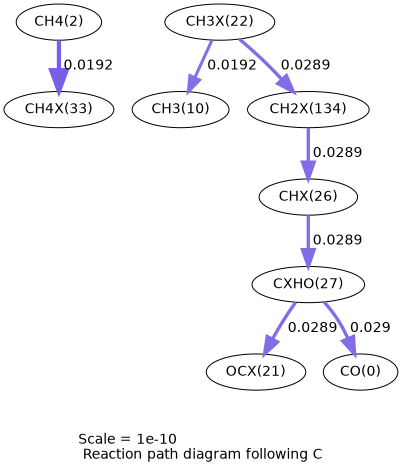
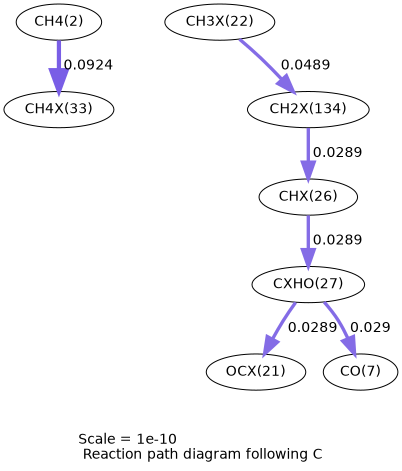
(87, 66) -> (87, 66)
(304, 66) -> (304, 66)
(181, 110) -> none
(361, 372) -> (361, 372)
